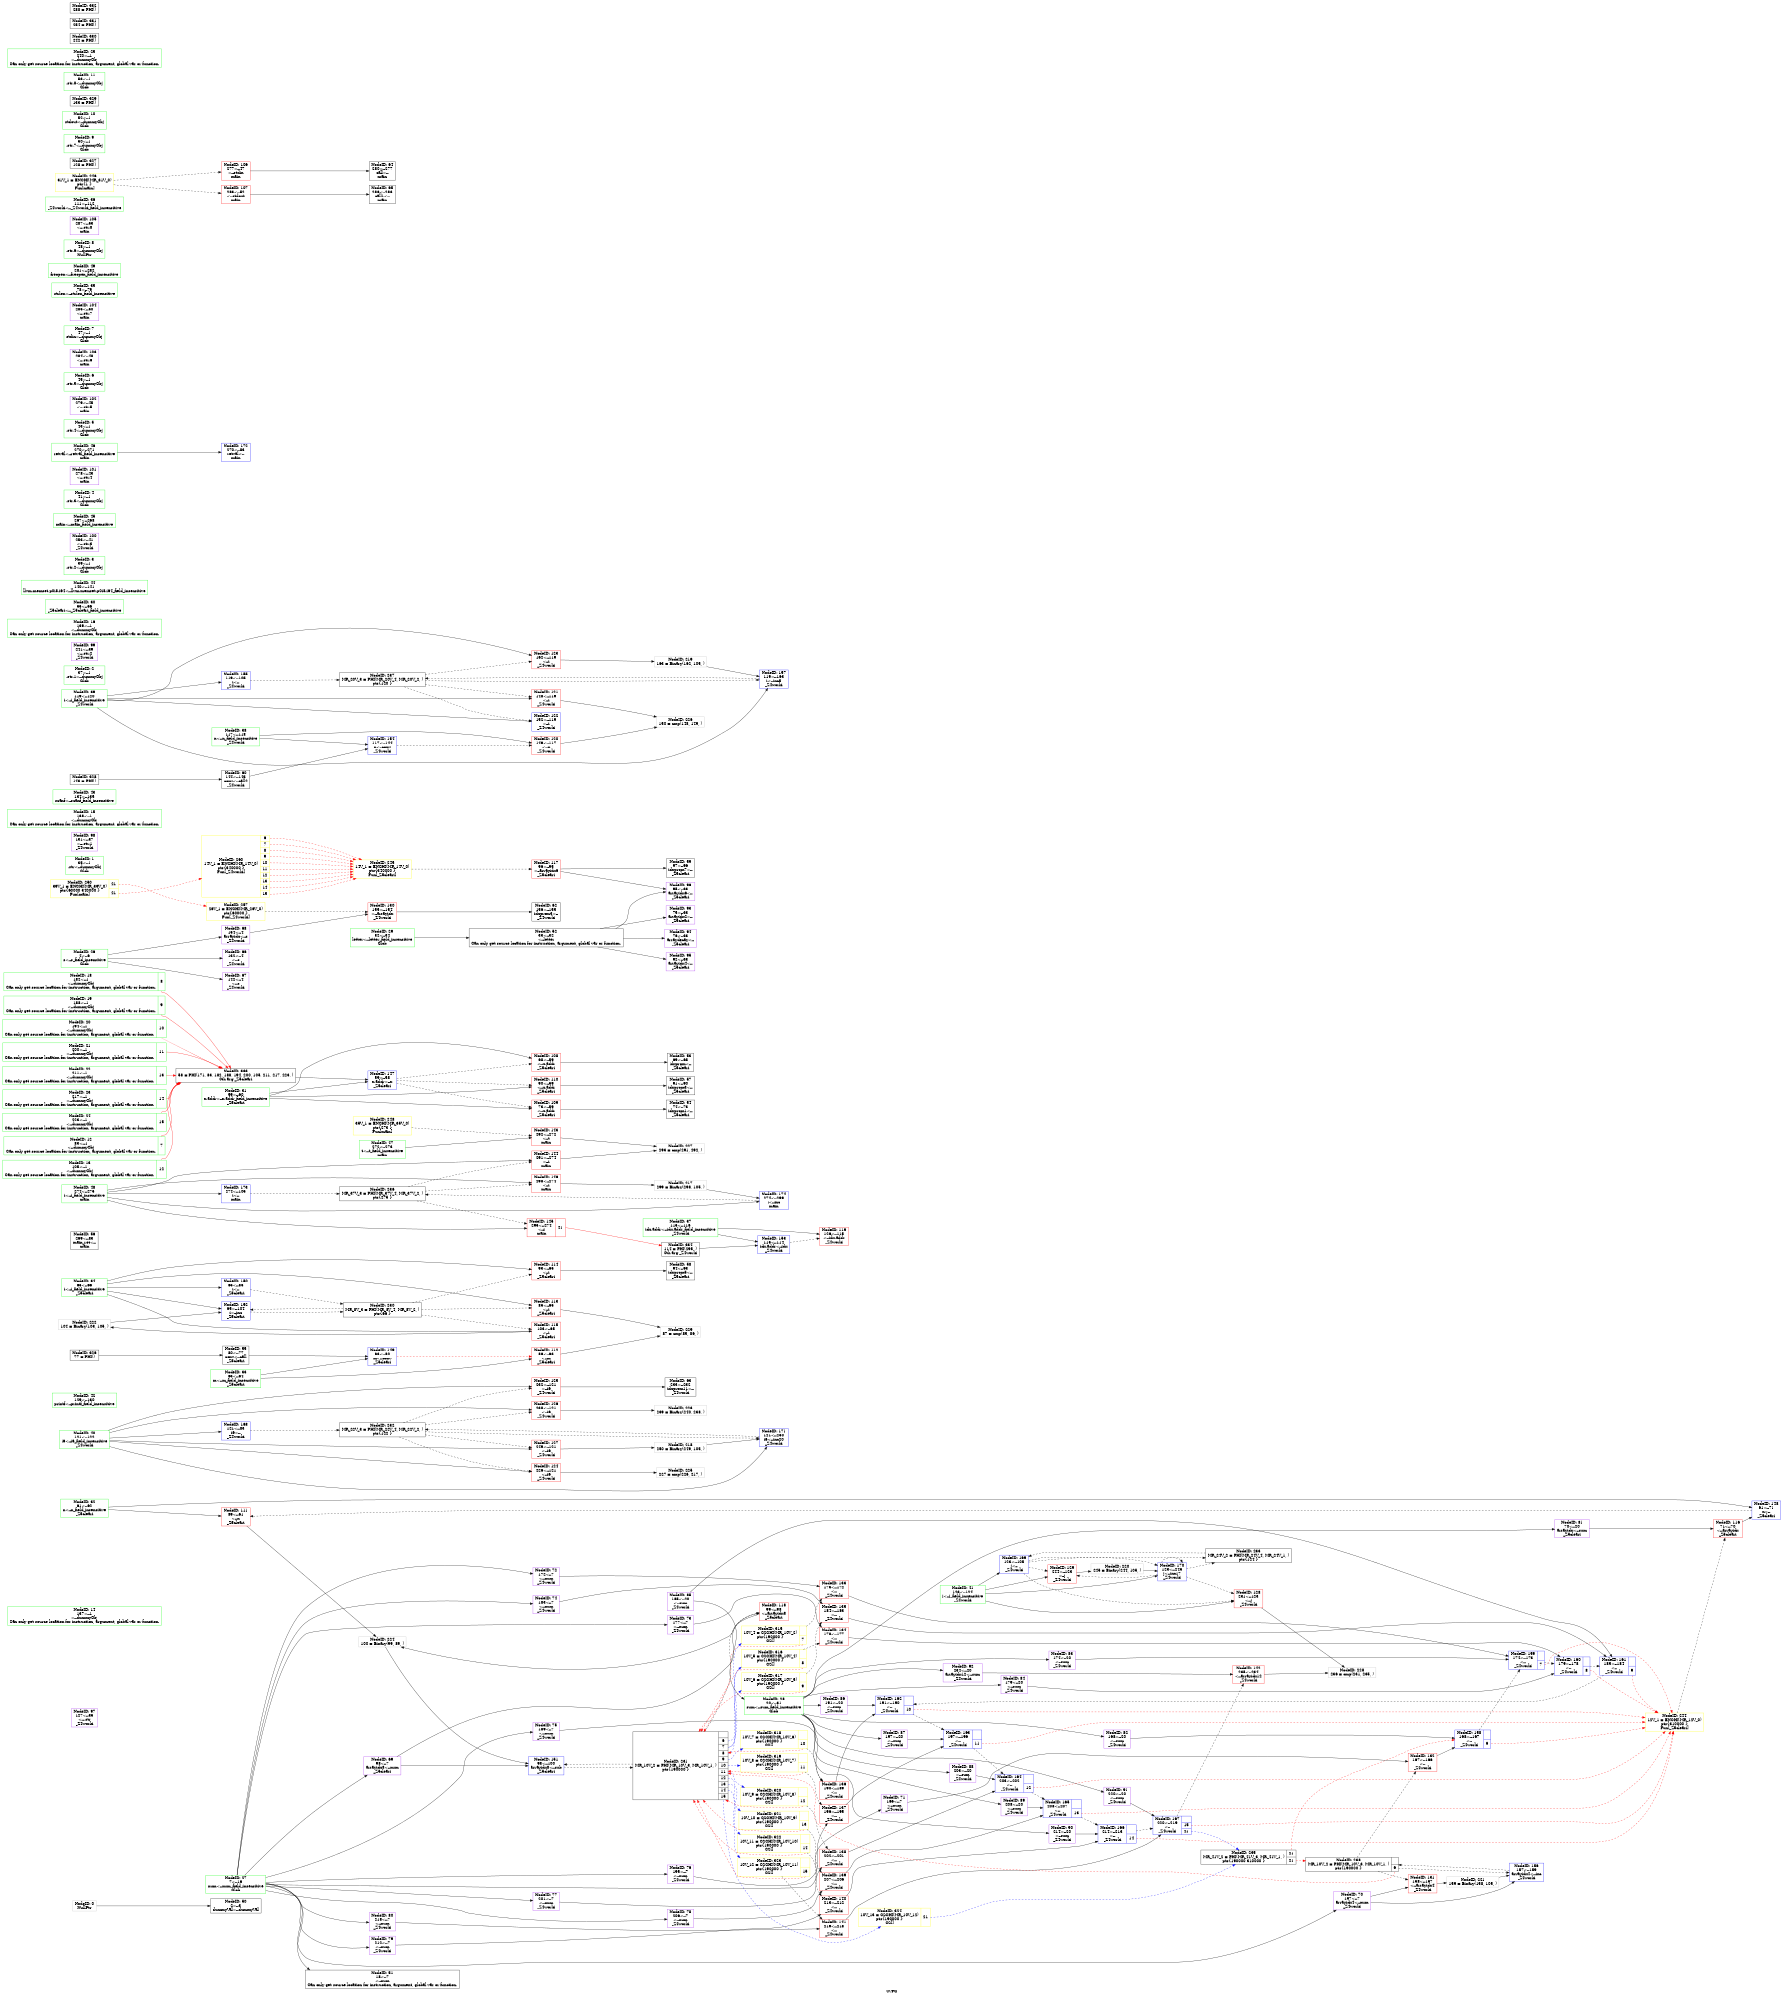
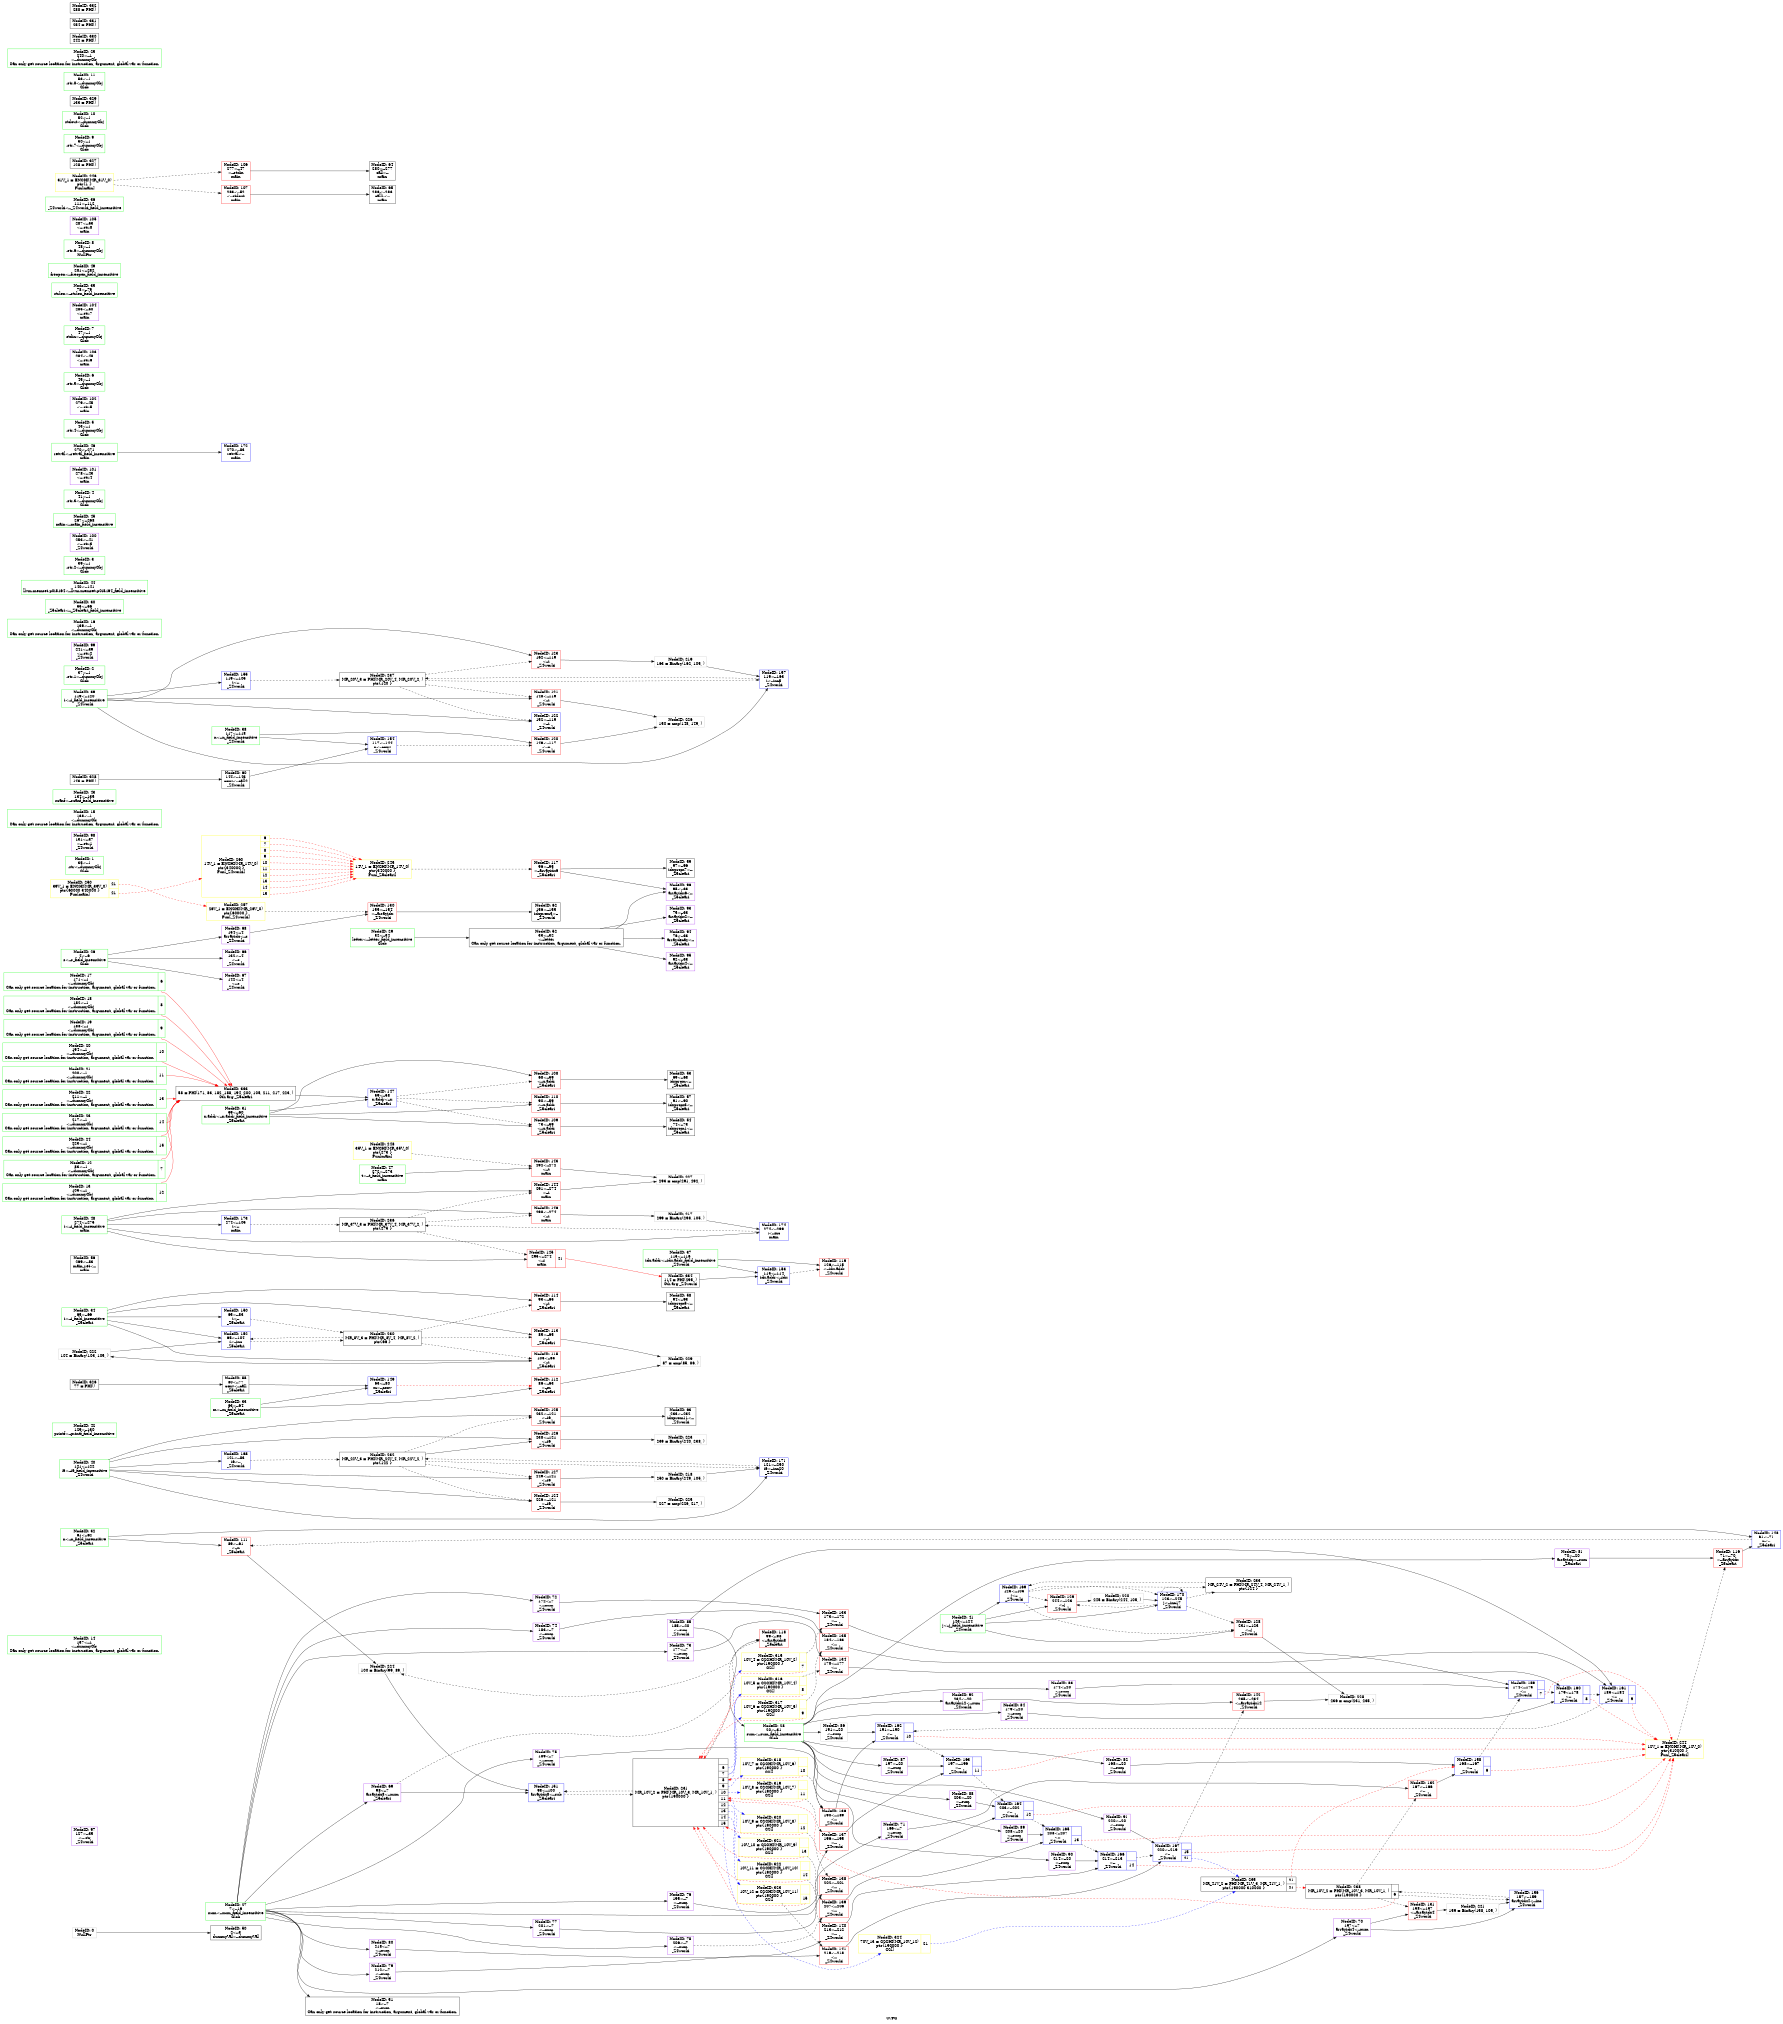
none -> (84, 982)
(477, 1419) -> (477, 1448)
(588, 1669) -> (588, 1696)
(834, 1705) -> (834, 1732)
(597, 1708) -> (597, 1735)
(890, 1915) -> (890, 1942)
(762, 1918) -> (762, 1945)
